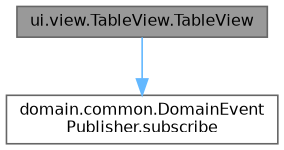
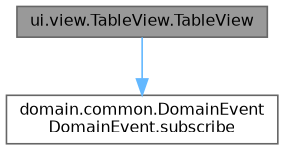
(142, 120) -> (142, 120)
